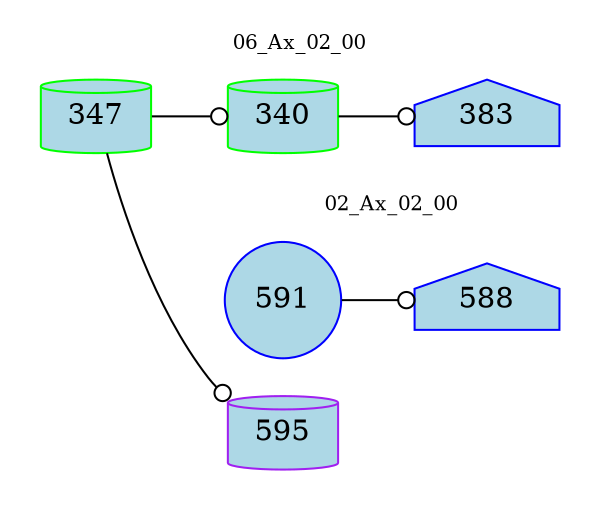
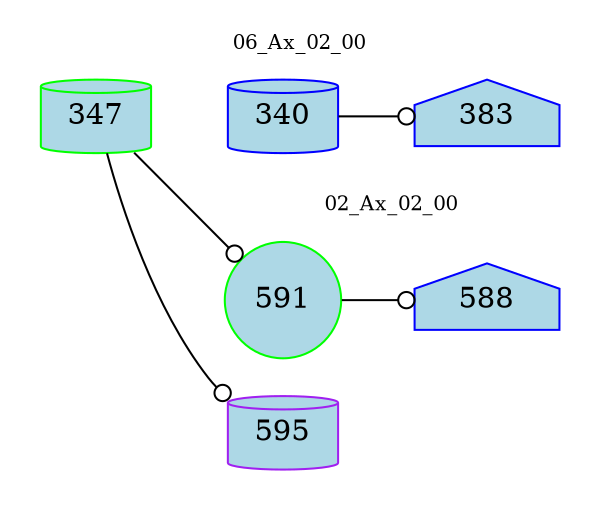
(181, 116) -> (181, 200)
(283, 116) -> (283, 116)
(283, 300) -> (283, 300)
